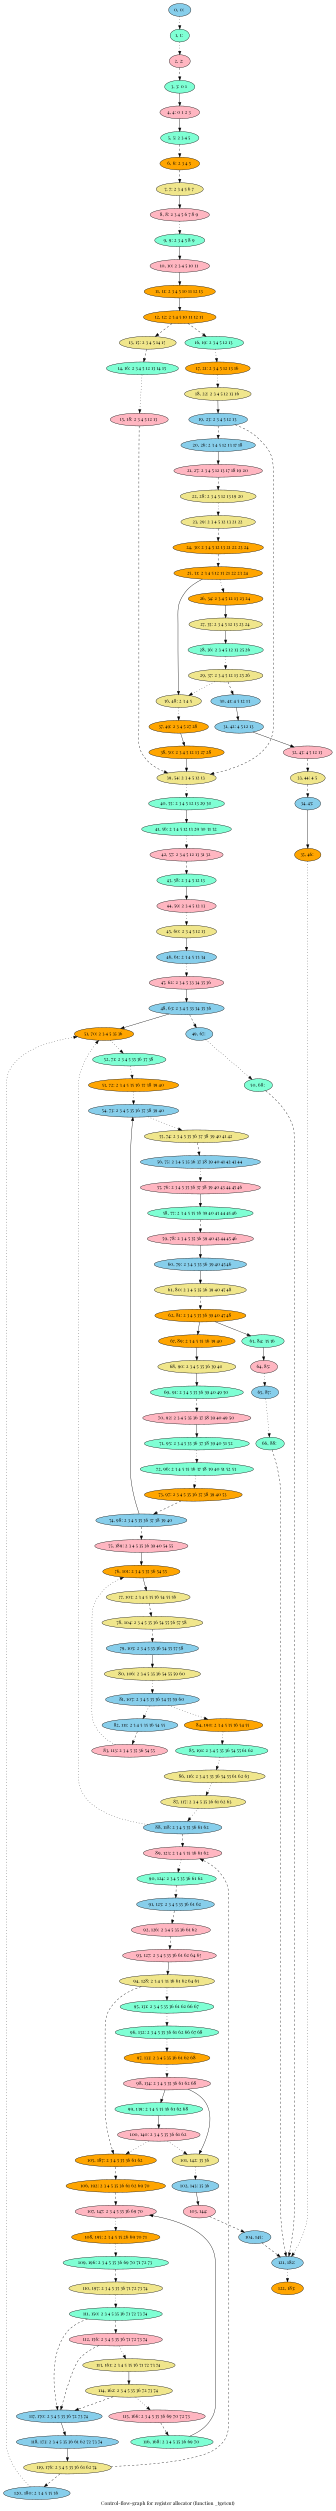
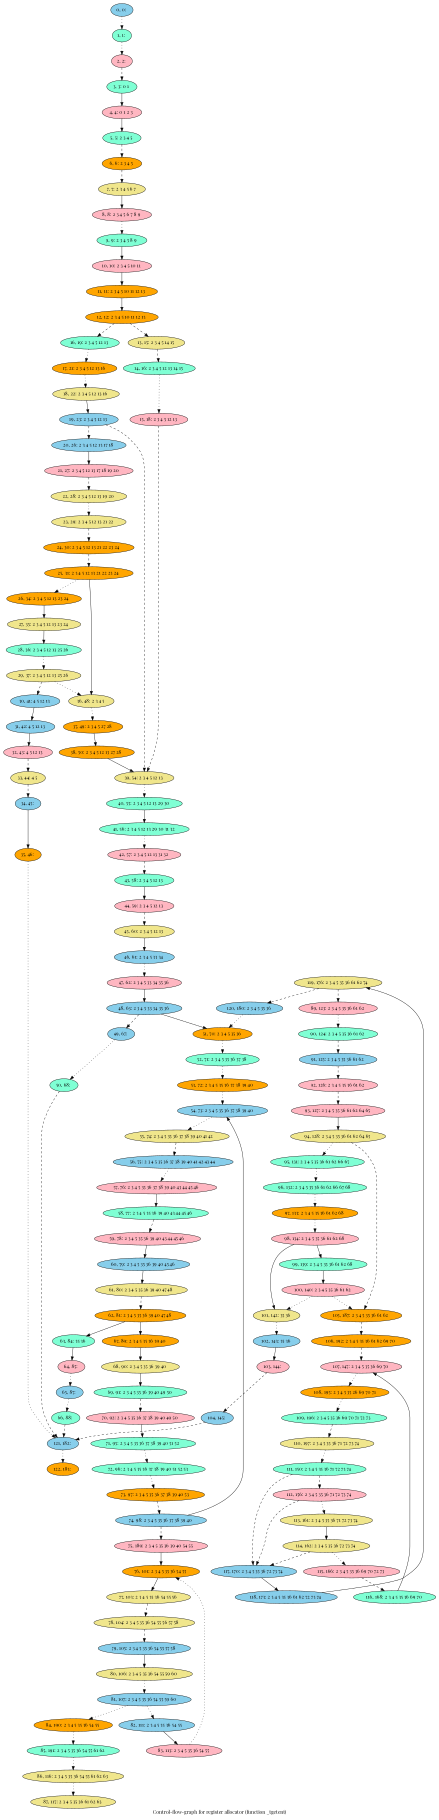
(187, 917) -> (144, 917)
(135, 1736) -> (169, 1737)
(183, 1828) -> none
